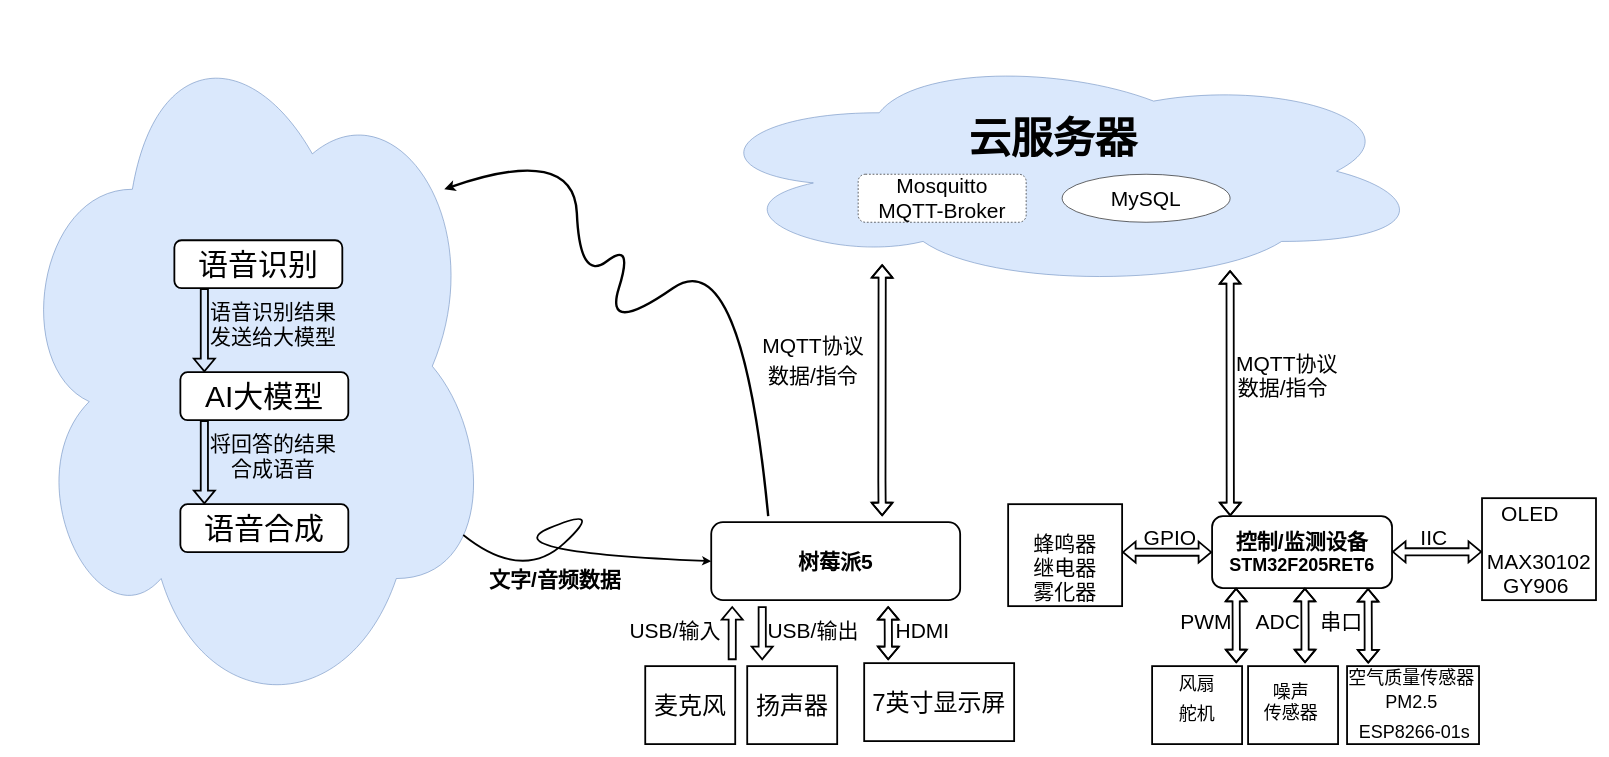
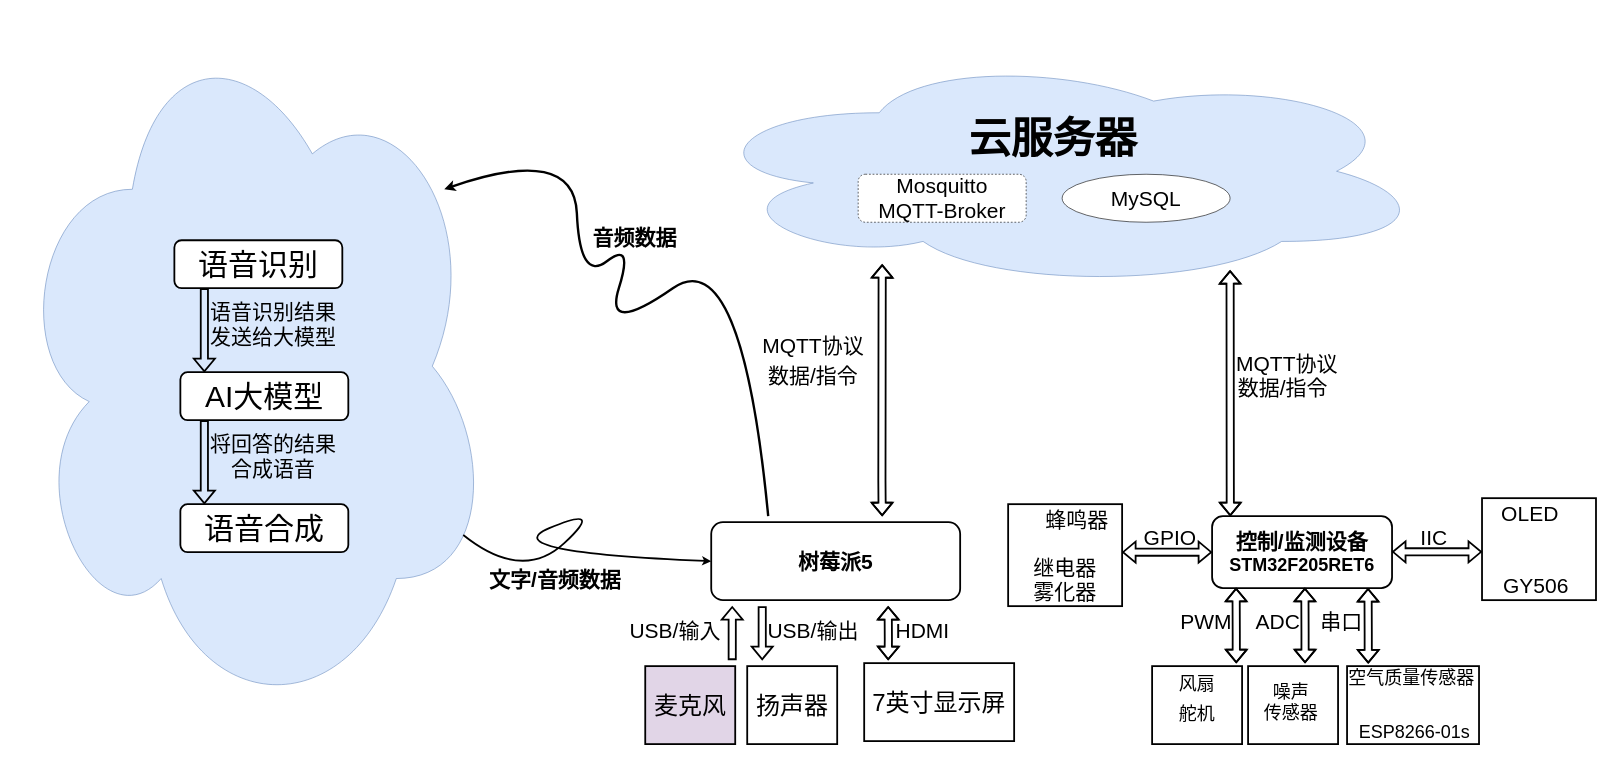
none -> (635, 237)
(1065, 543) -> (1077, 519)
(1539, 561) -> none
(1536, 585) -> (1536, 585)
(1412, 702) -> none
(690, 705) -> (690, 705)
